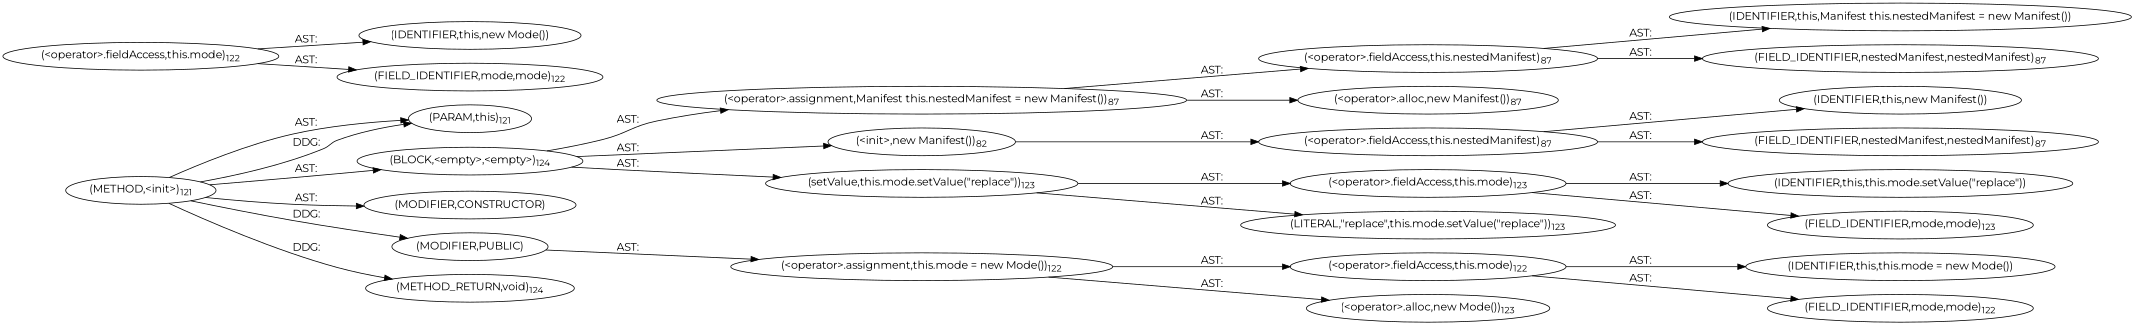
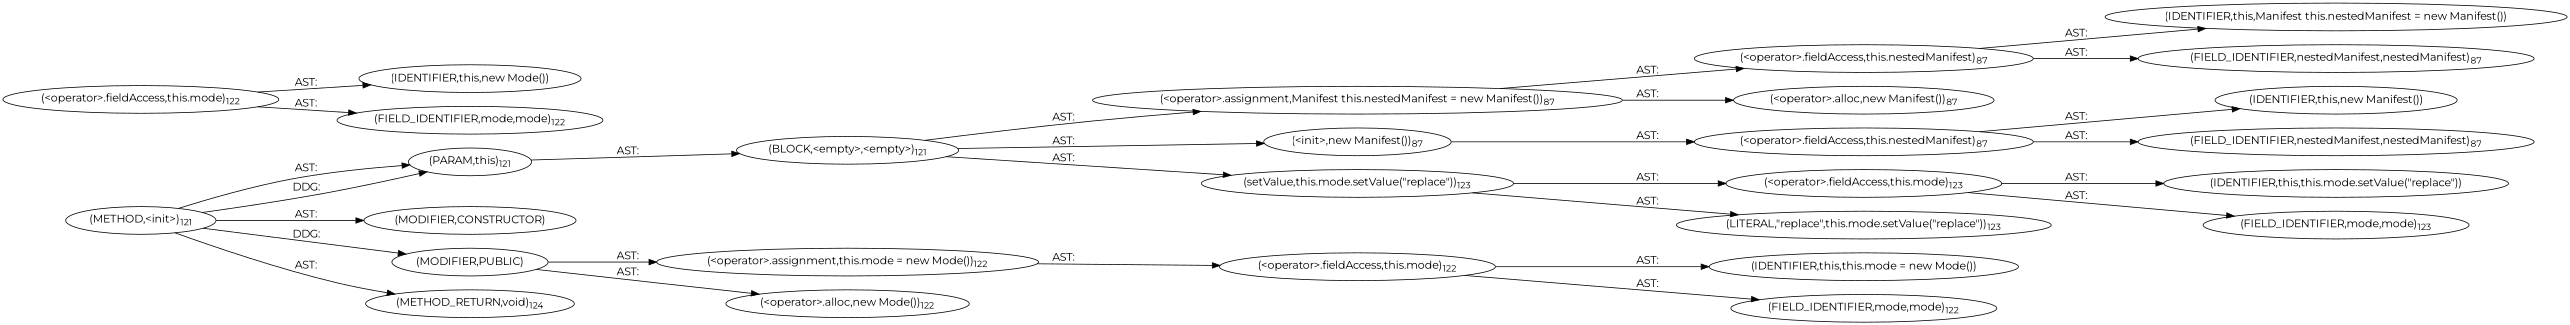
(982, 141) -> (1418, 141)
(543, 160) -> (921, 149)
(291, 178) -> (631, 157)
(308, 248) -> (308, 266)
(1185, 288) -> (644, 281)
(1508, 307) -> (928, 303)
